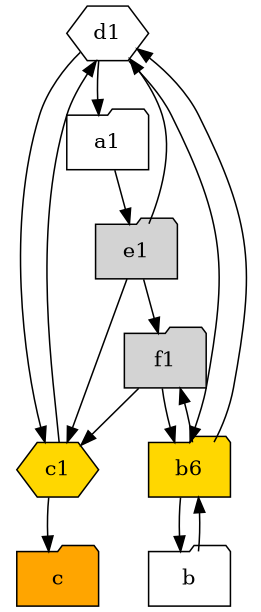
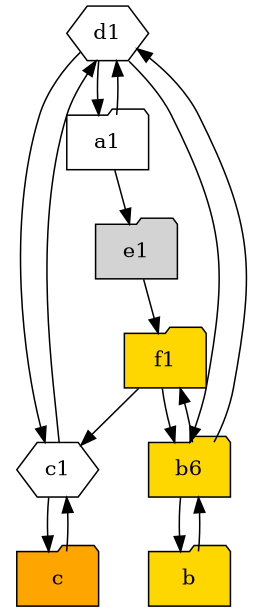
(166, 145) -> (118, 96)
(100, 353) -> (68, 532)
(165, 361) -> (165, 361)
(58, 470) -> (58, 470)
(190, 579) -> (190, 579)
